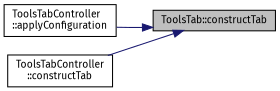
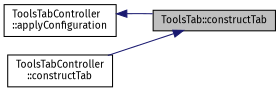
(129, 27) -> (140, 14)
